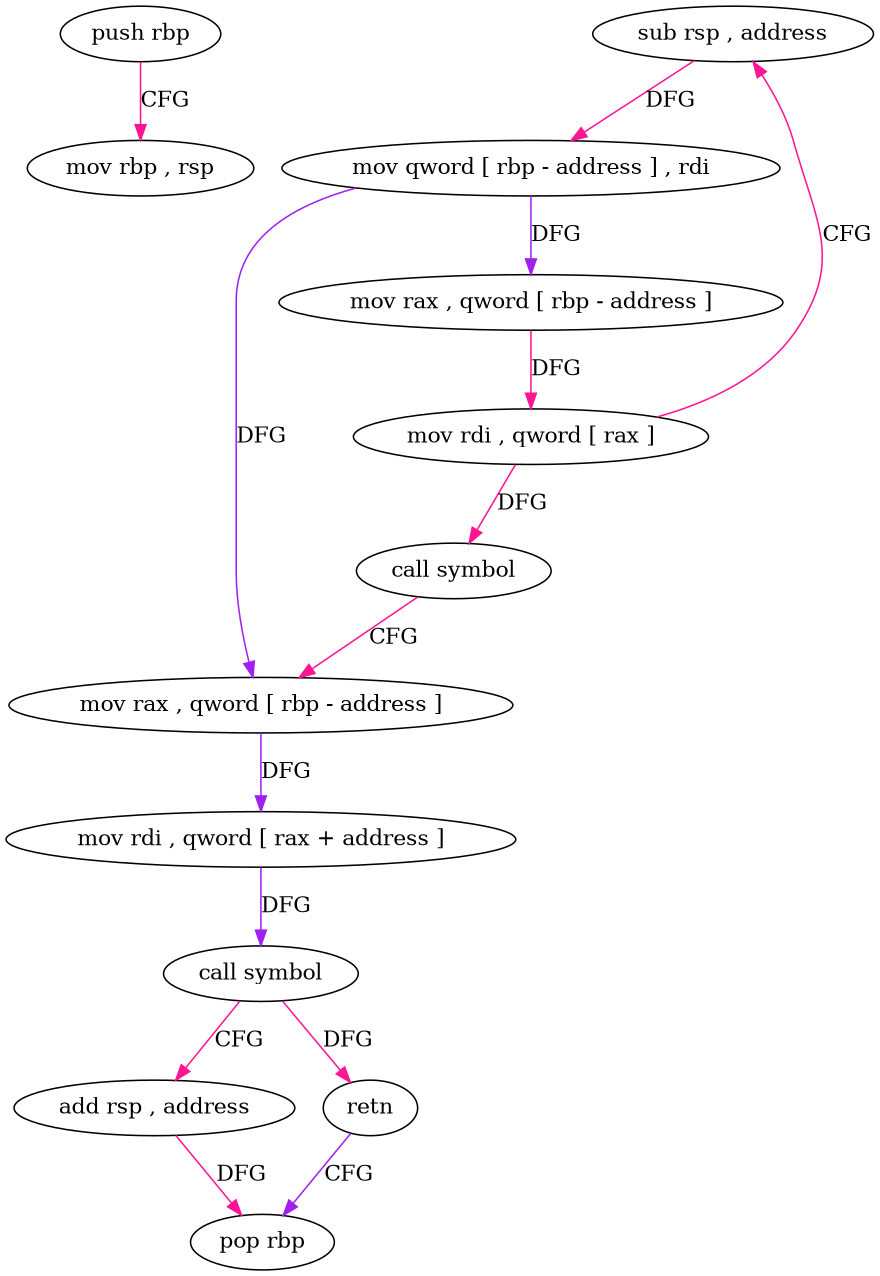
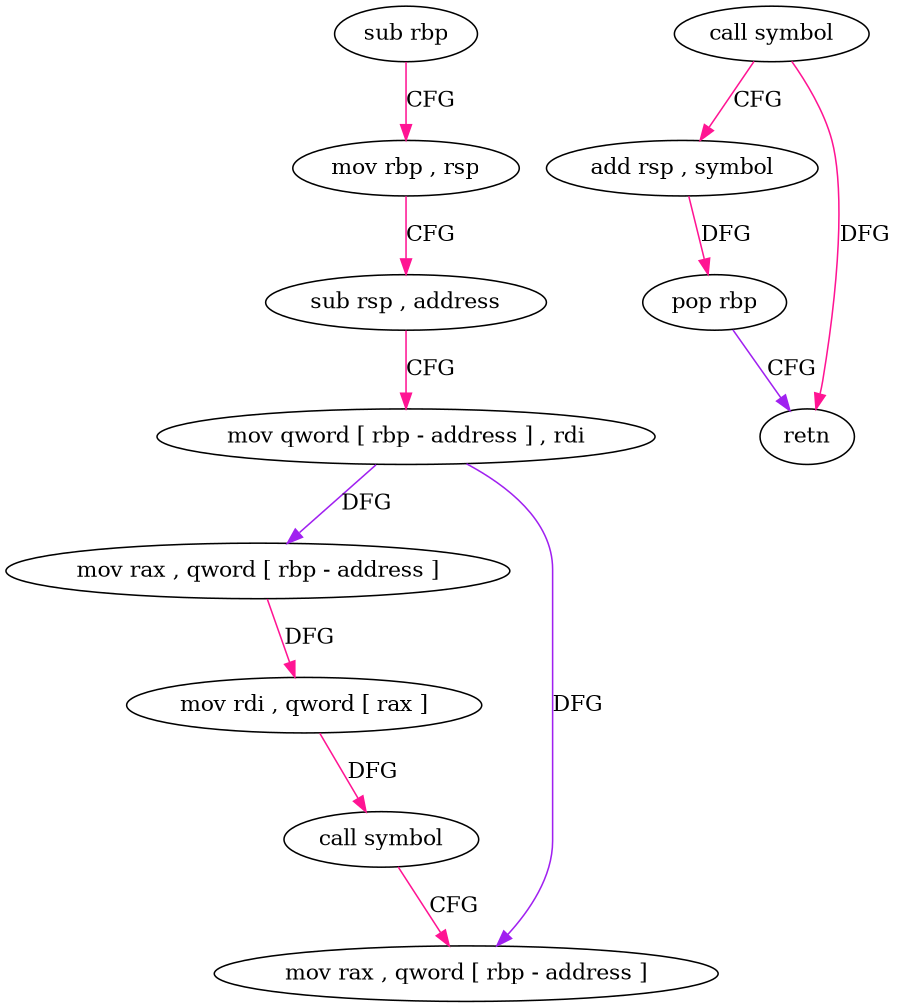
(141, 34) -> (406, 34)
(671, 101) -> (431, 370)
(819, 283) -> (406, 228)
(261, 839) -> none
(154, 1108) -> (682, 168)
(322, 1168) -> (757, 364)
